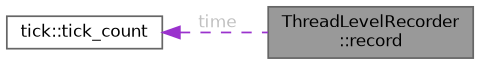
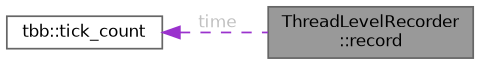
(85, 32) -> (85, 32)
